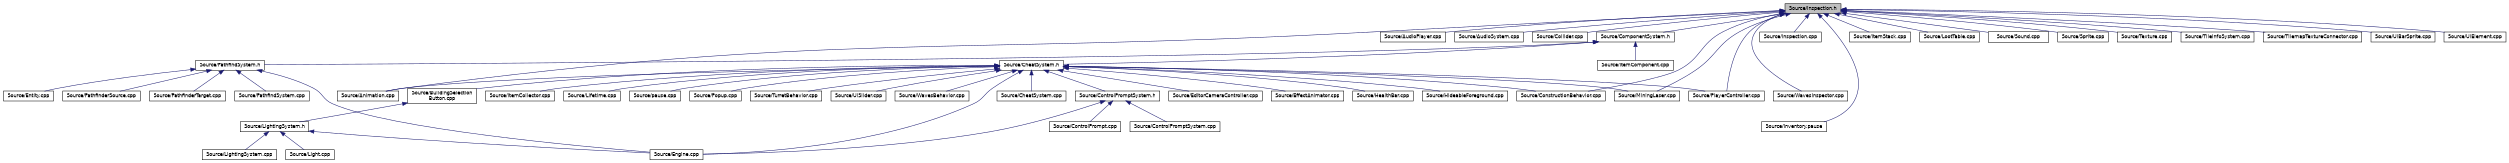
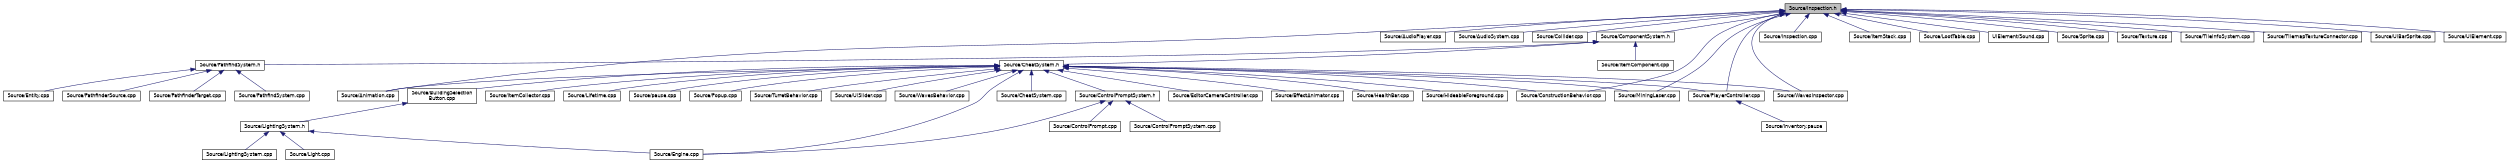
(2018, 37) -> (2018, 37)
(1857, 73) -> (1763, 112)
none -> (1519, 75)
(451, 130) -> none
